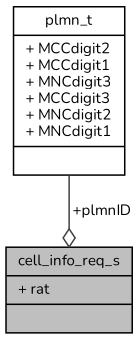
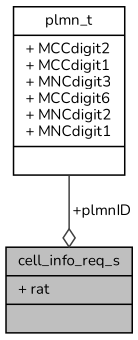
(68, 98) -> (68, 98)
